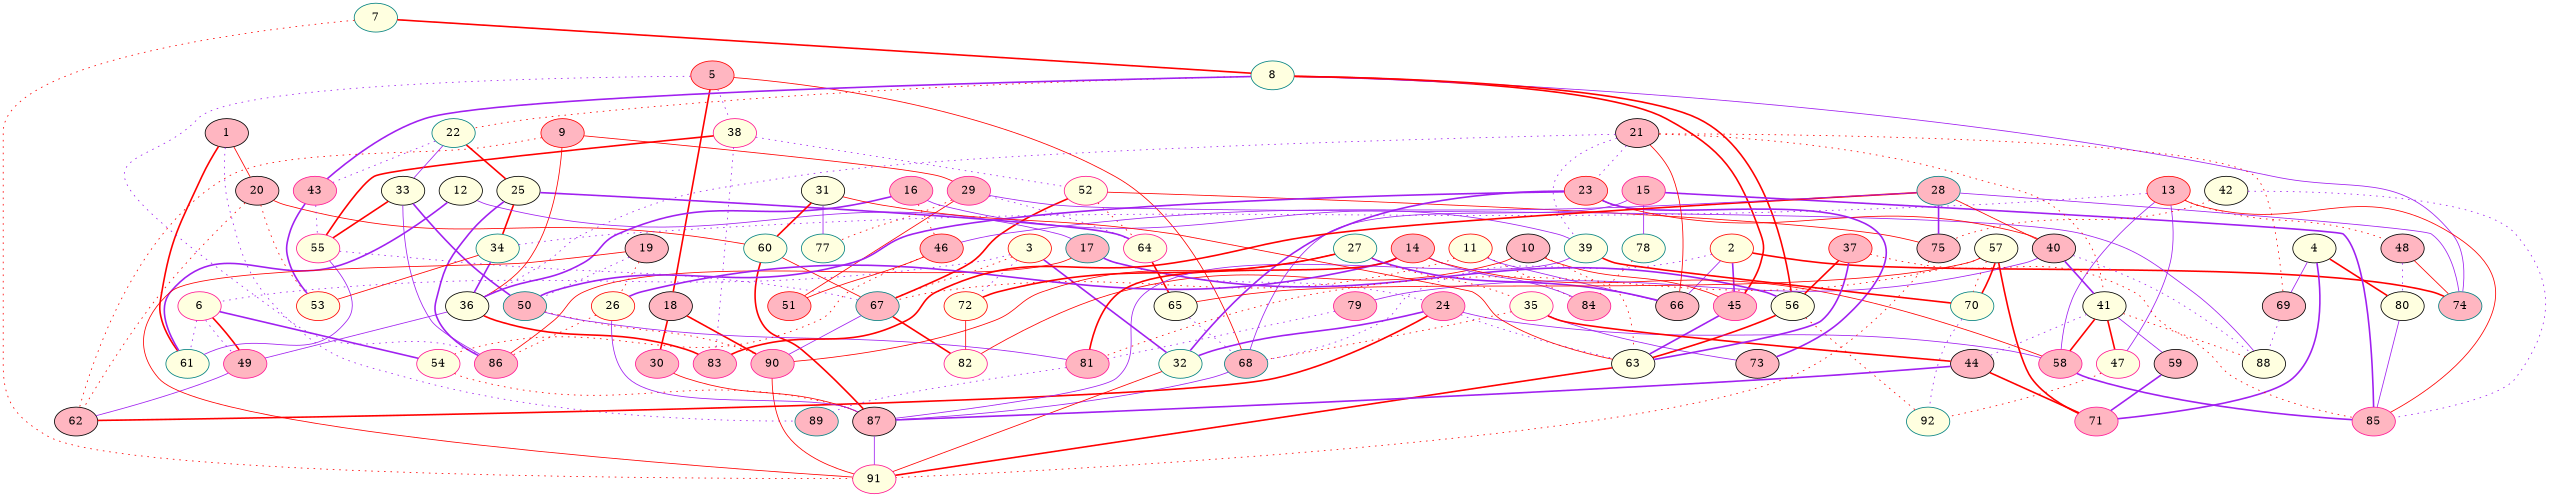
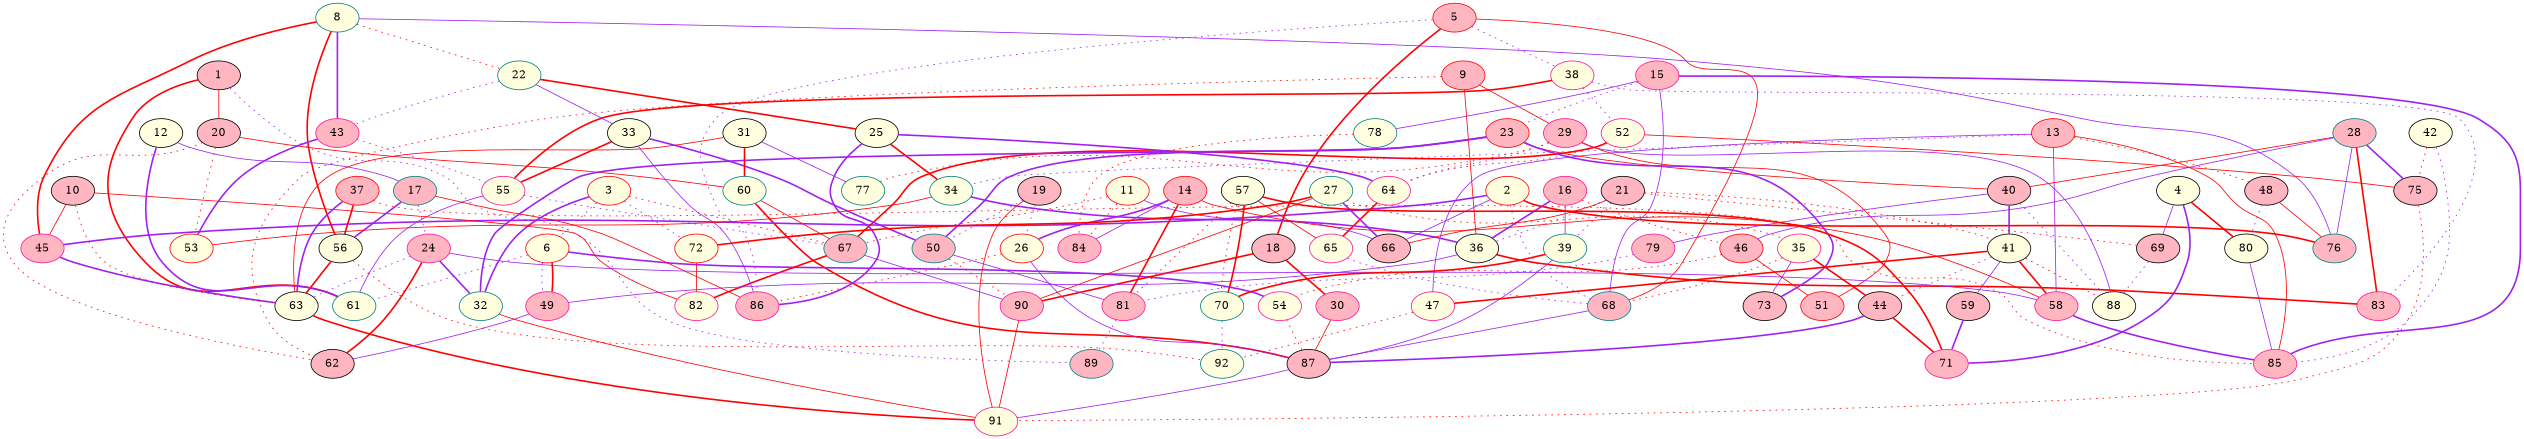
(376, 18) -> none
(1612, 162) -> (1581, 102)
(630, 277) -> (1031, 219)
(200, 306) -> (547, 248)
(1176, 306) -> (1331, 248)
(2460, 306) -> (2334, 248)
